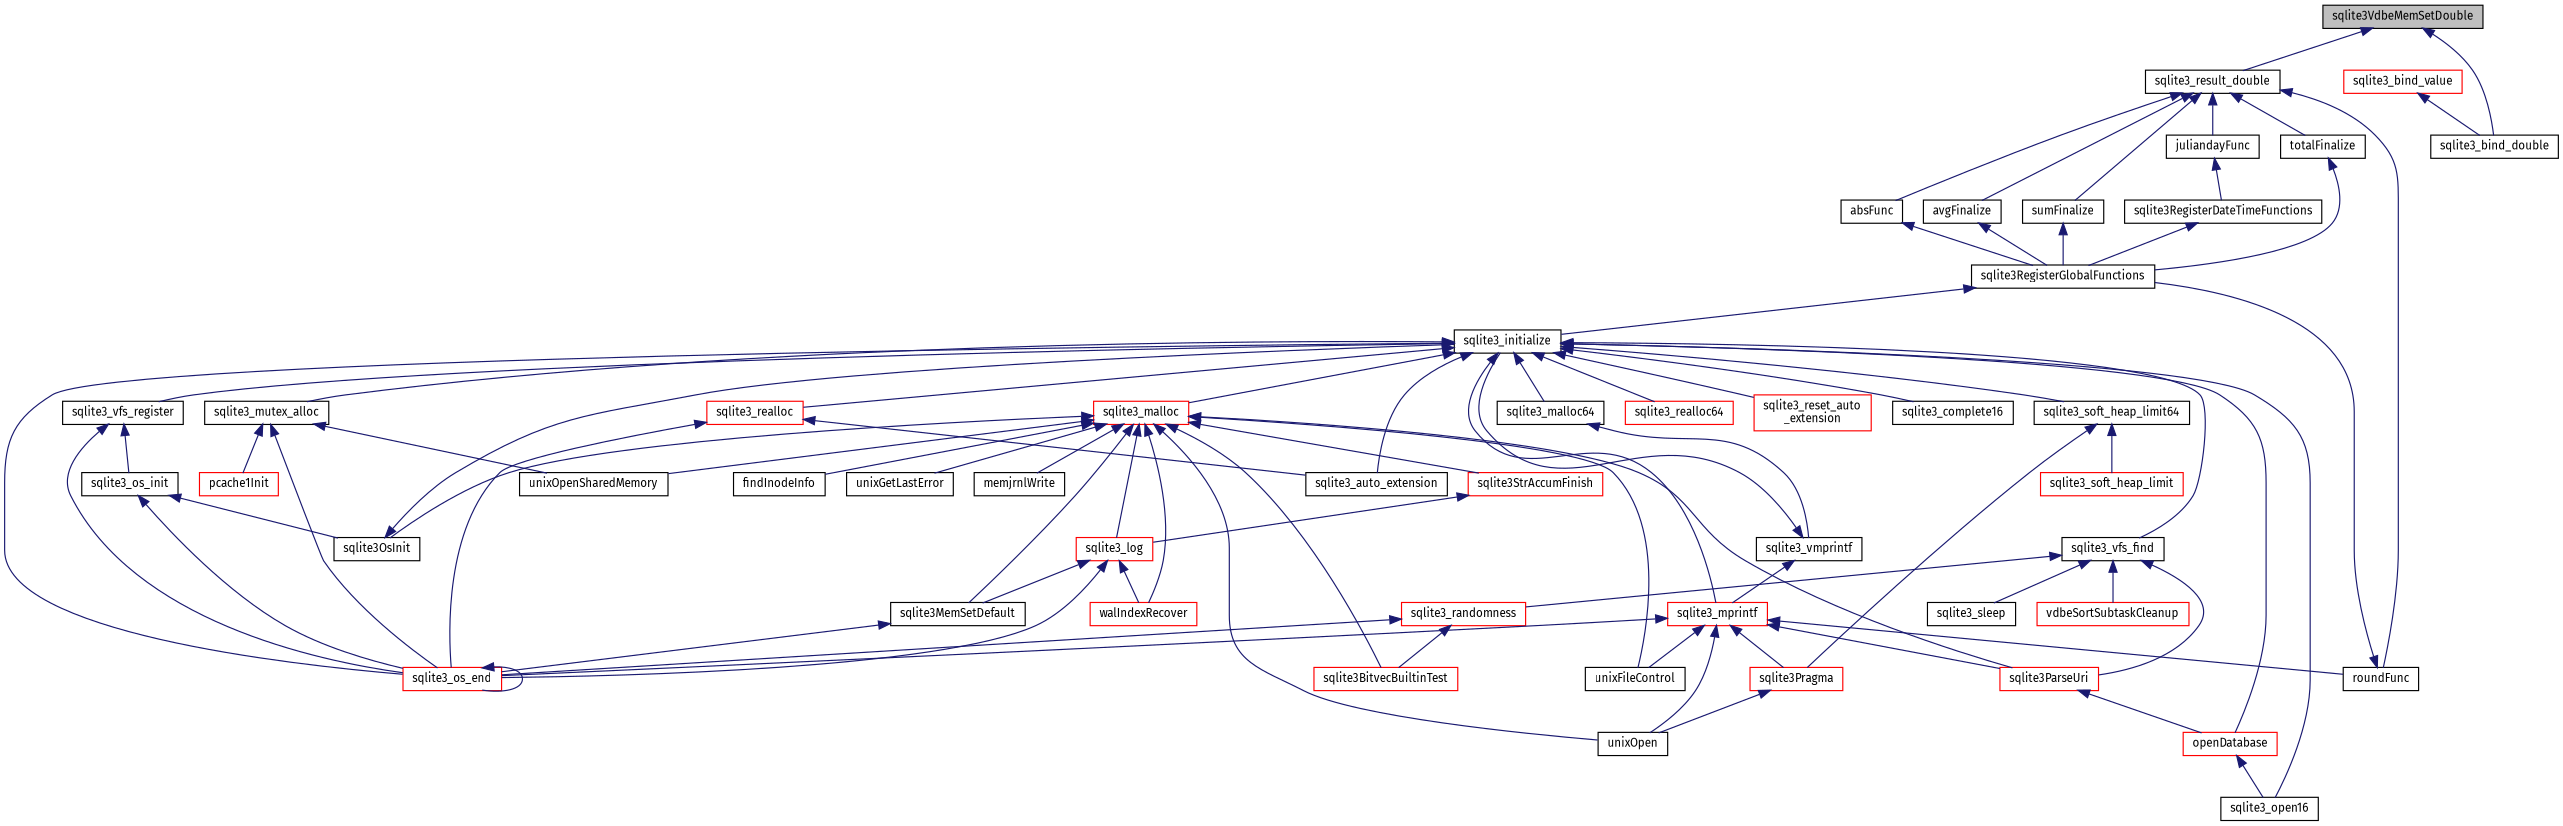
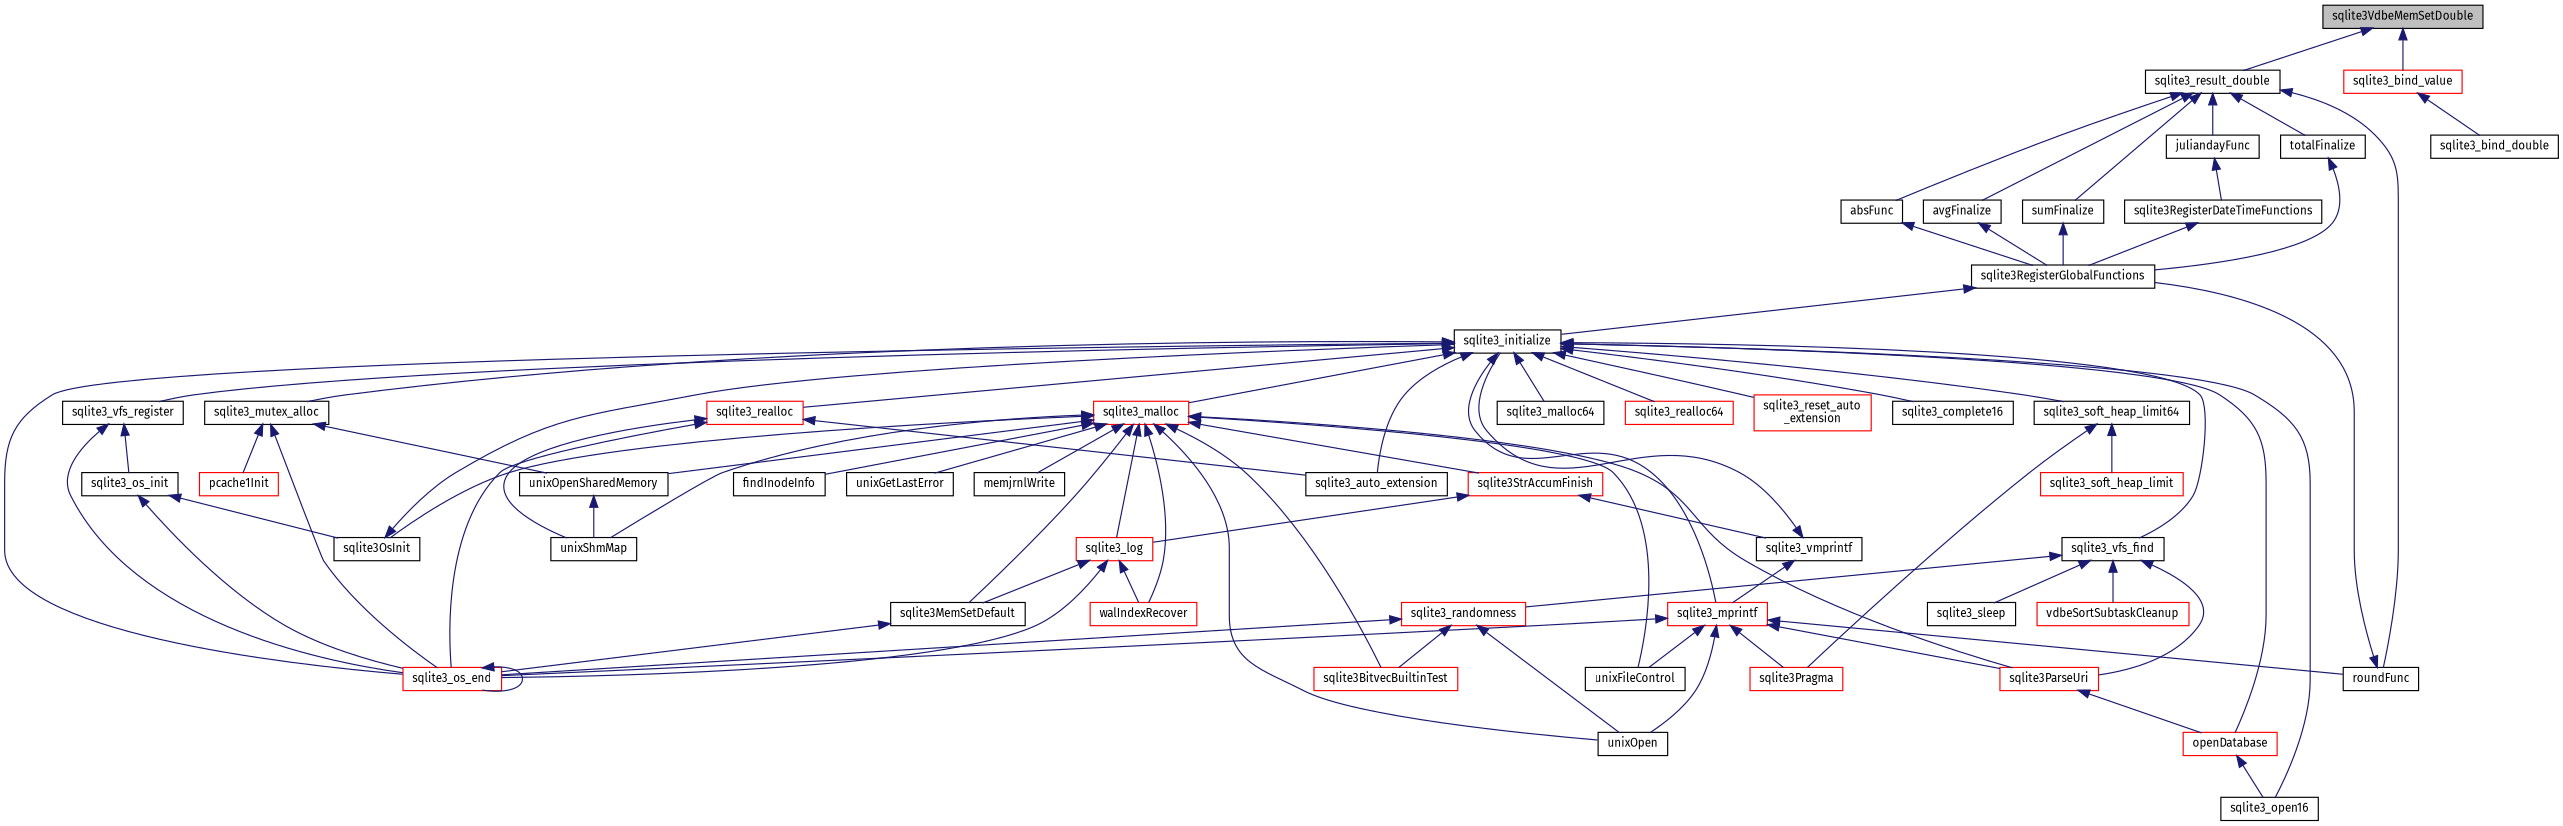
(2476, 77) -> (2403, 55)
(1731, 443) -> (1678, 518)
none -> (594, 549)
(1709, 714) -> (1553, 683)
